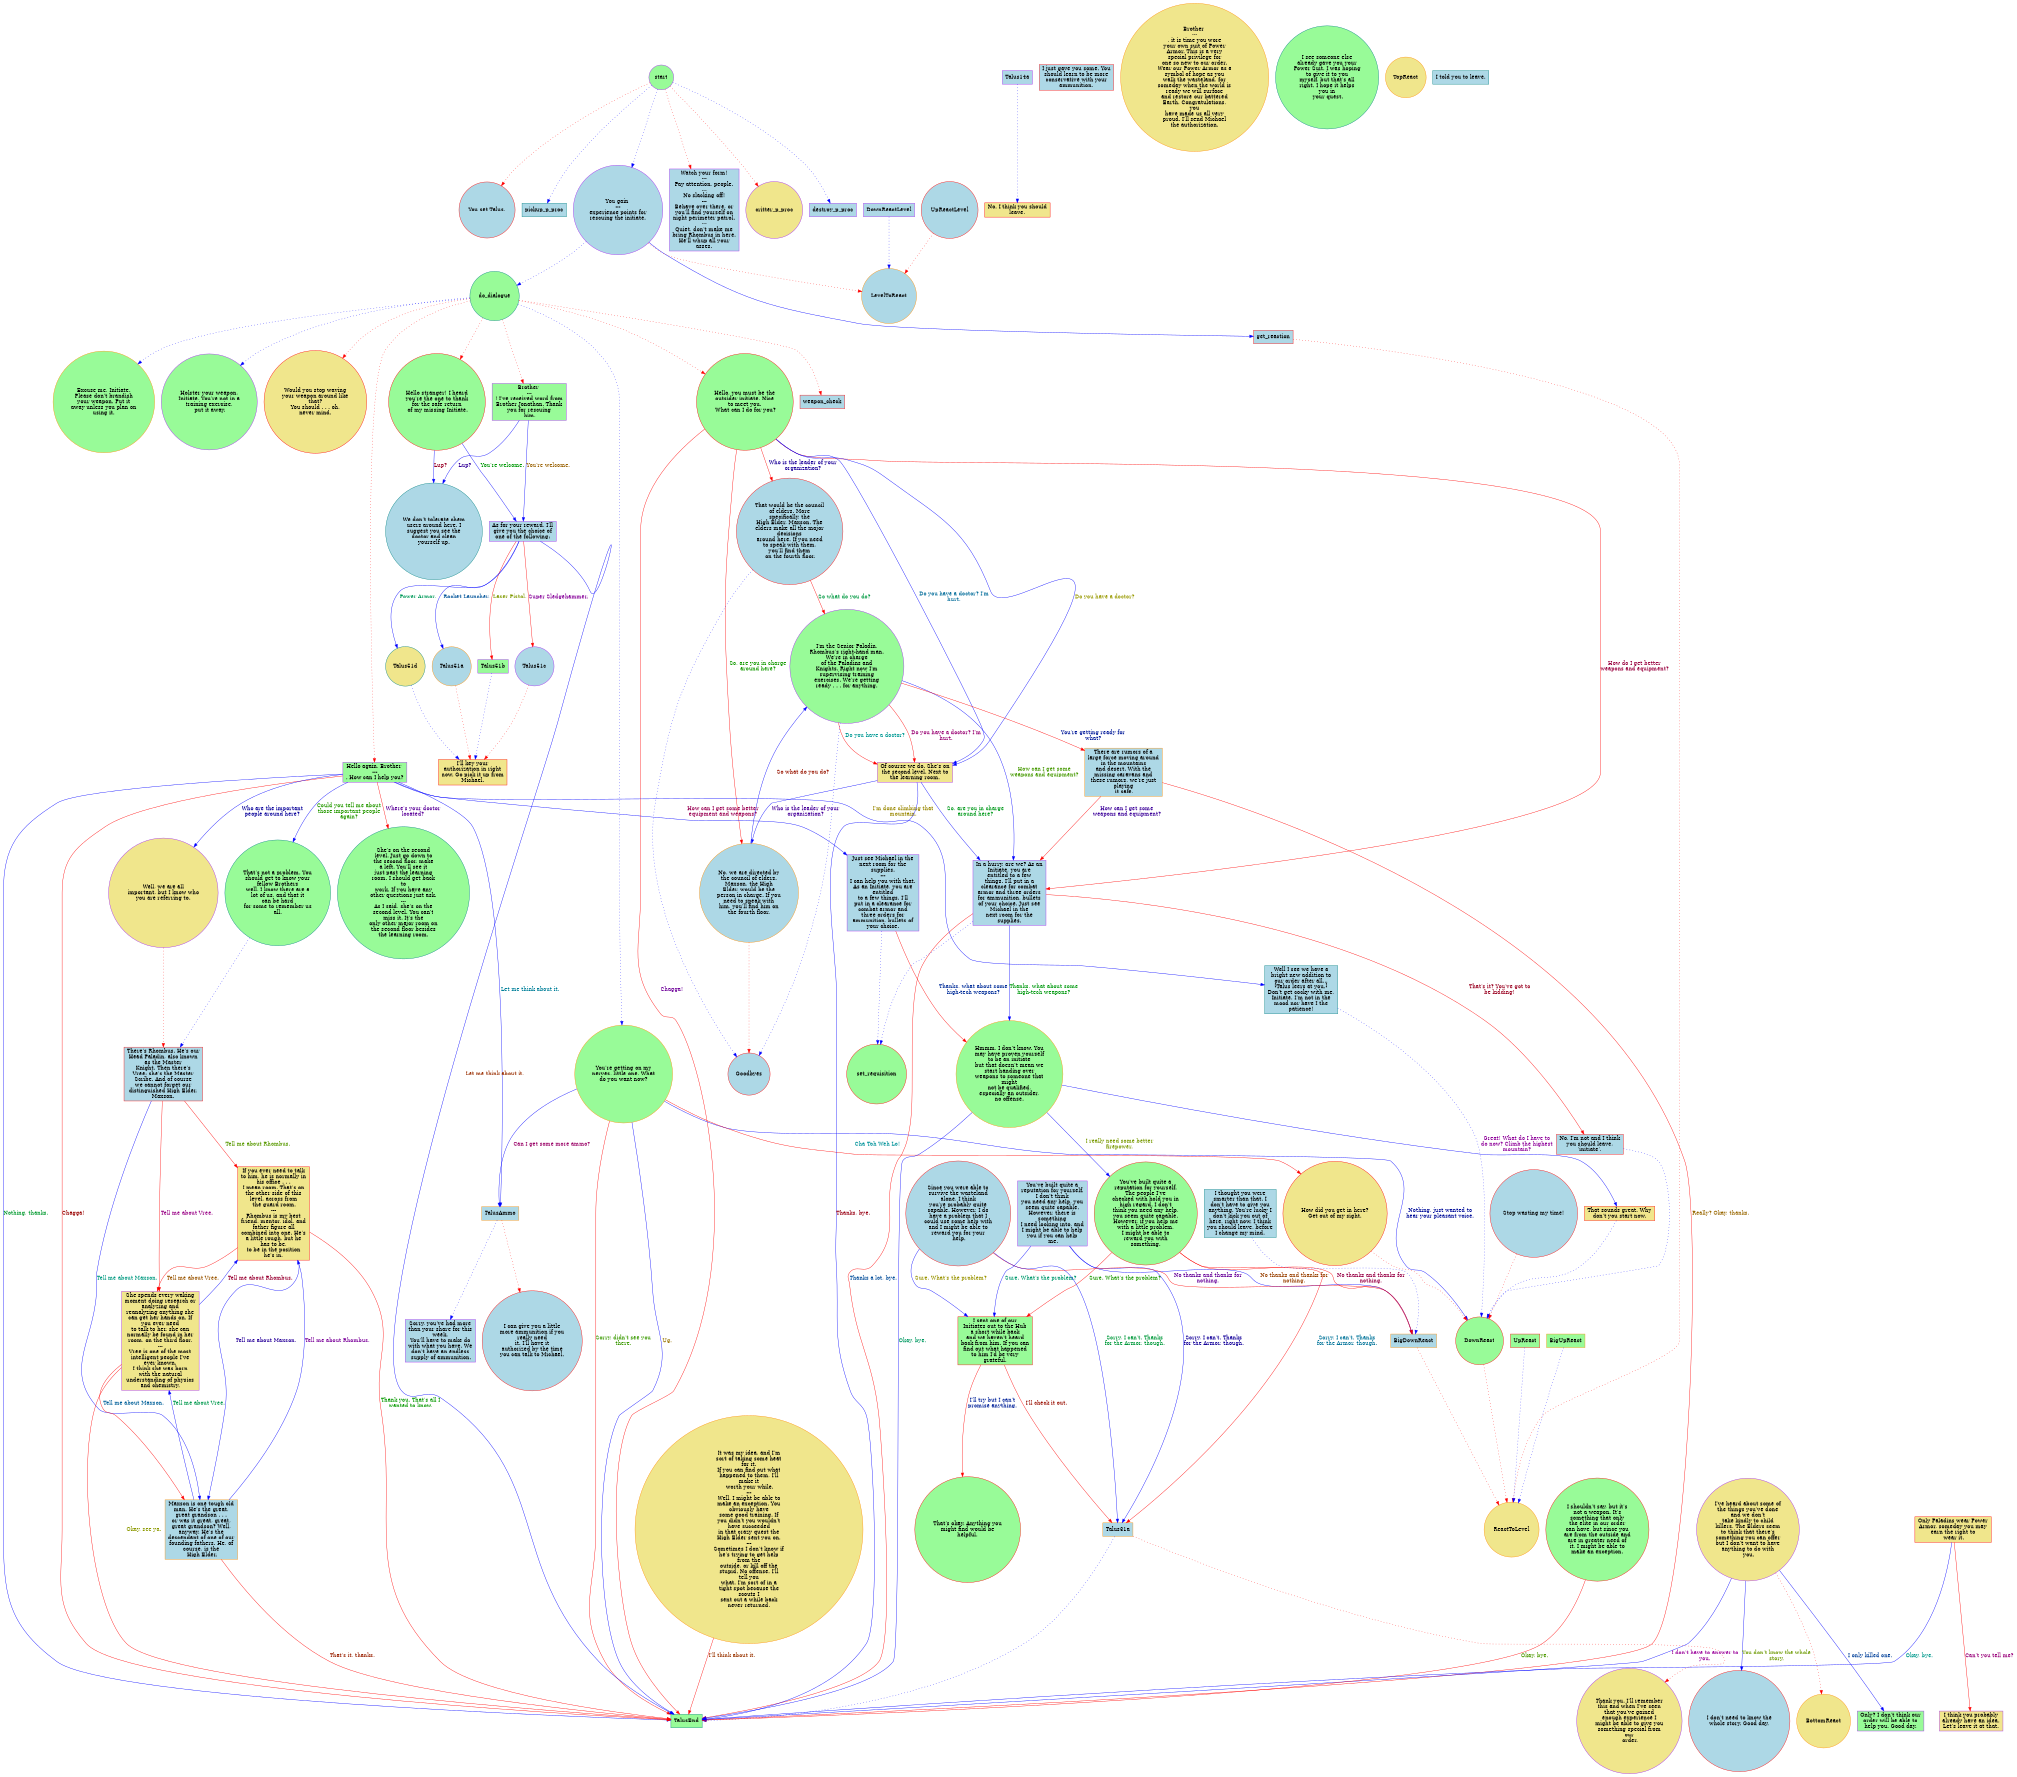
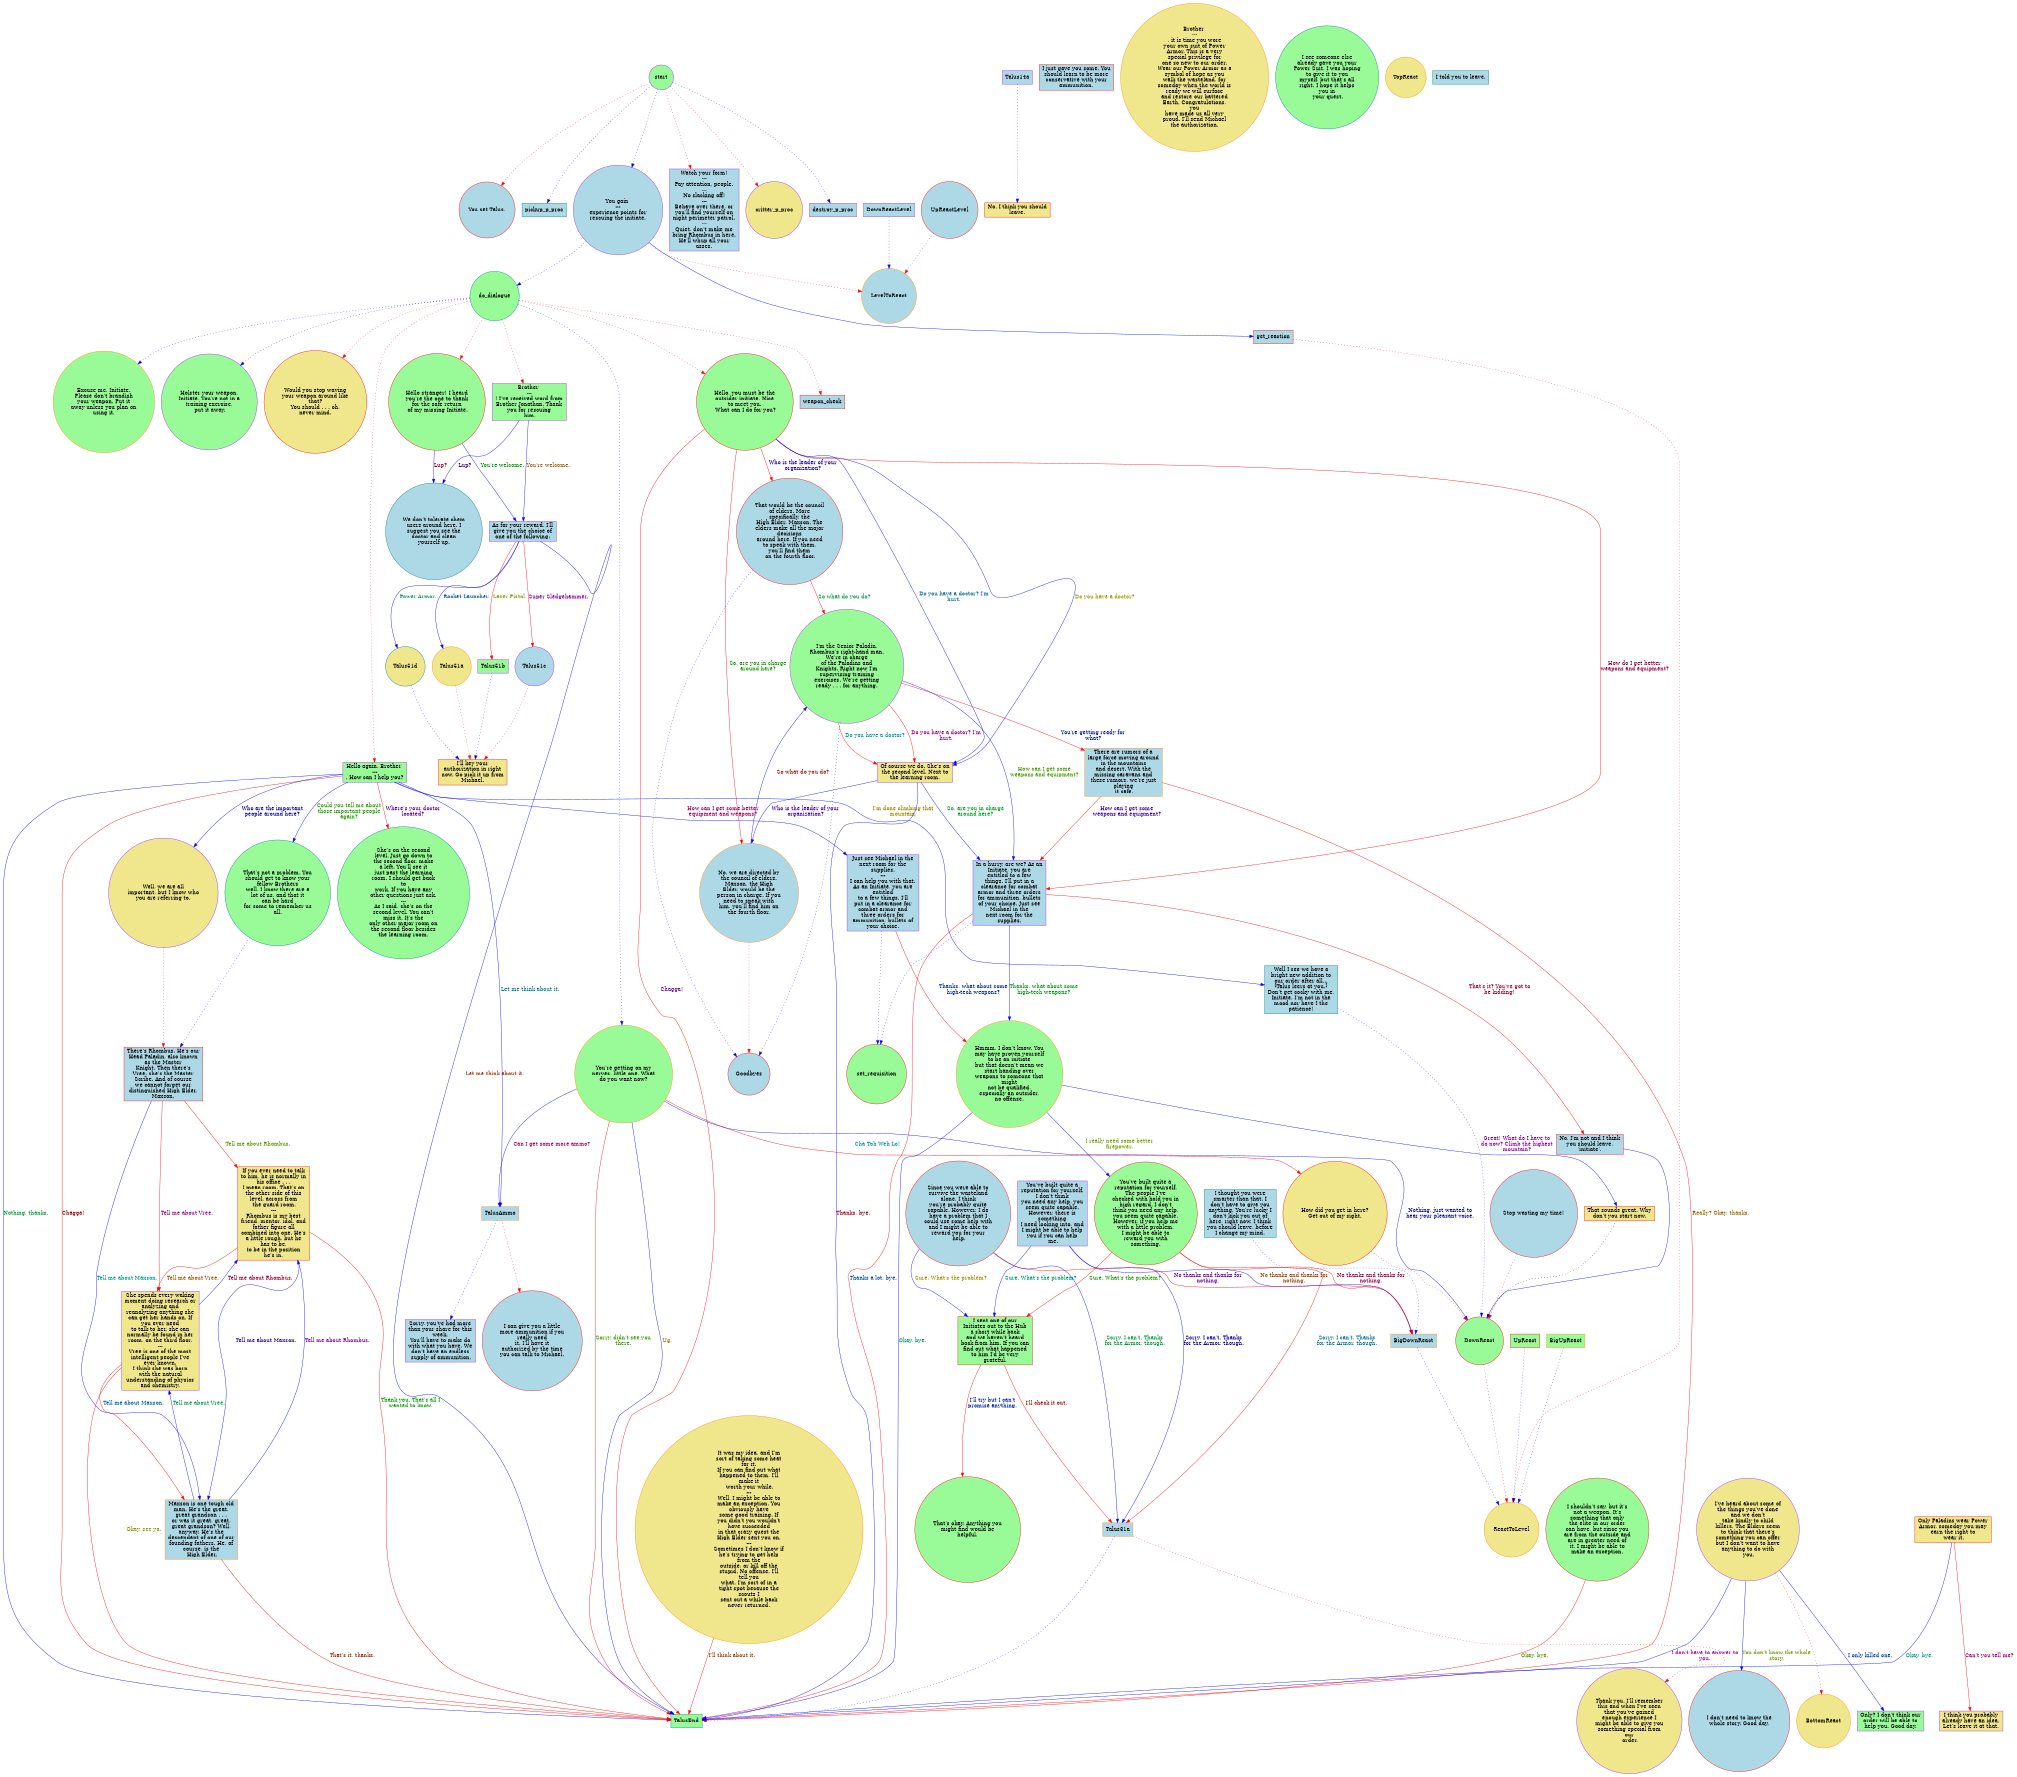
(452, 666) -> (452, 666)
(1640, 1269) -> (1640, 1269)
(1457, 1425) -> (1457, 1425)
